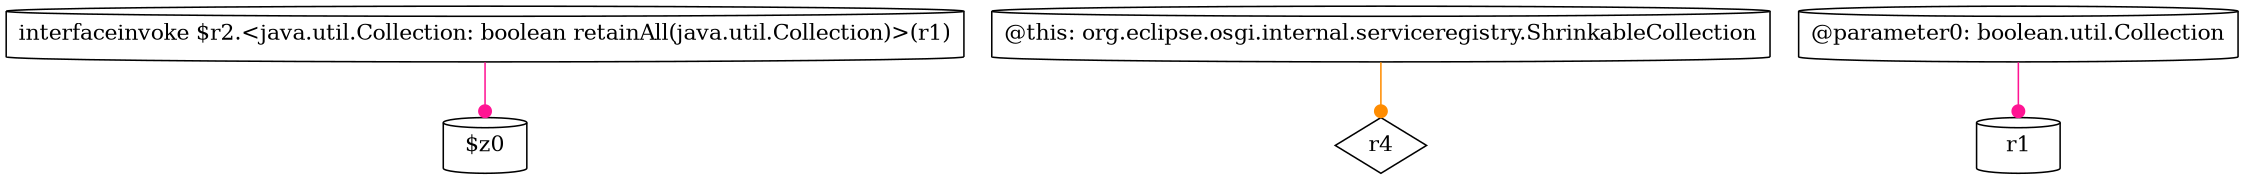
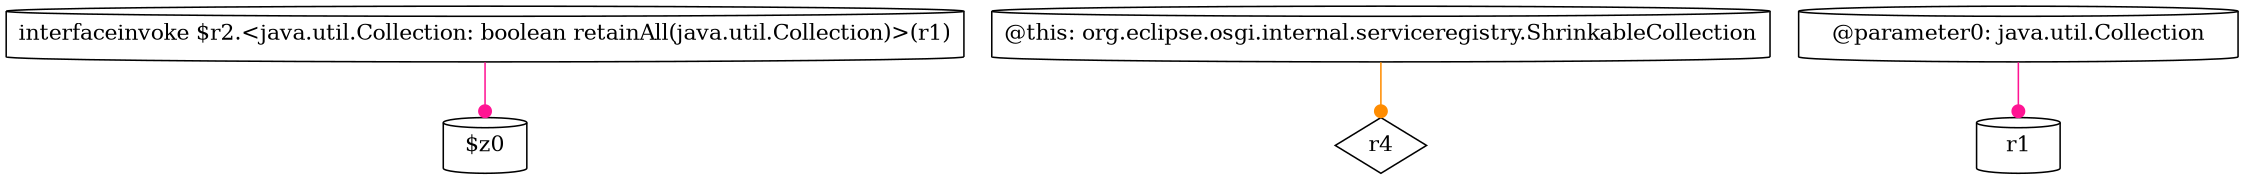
(2018, 34) -> (2018, 34)
